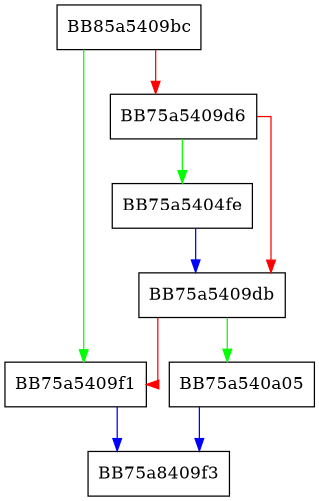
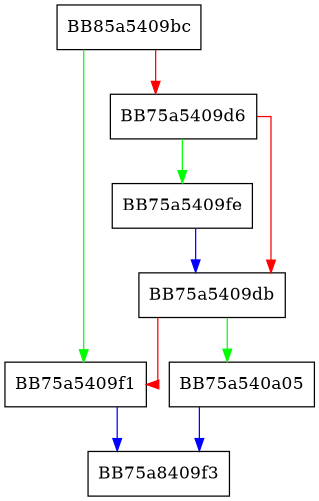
(182, 206) -> (182, 206)
